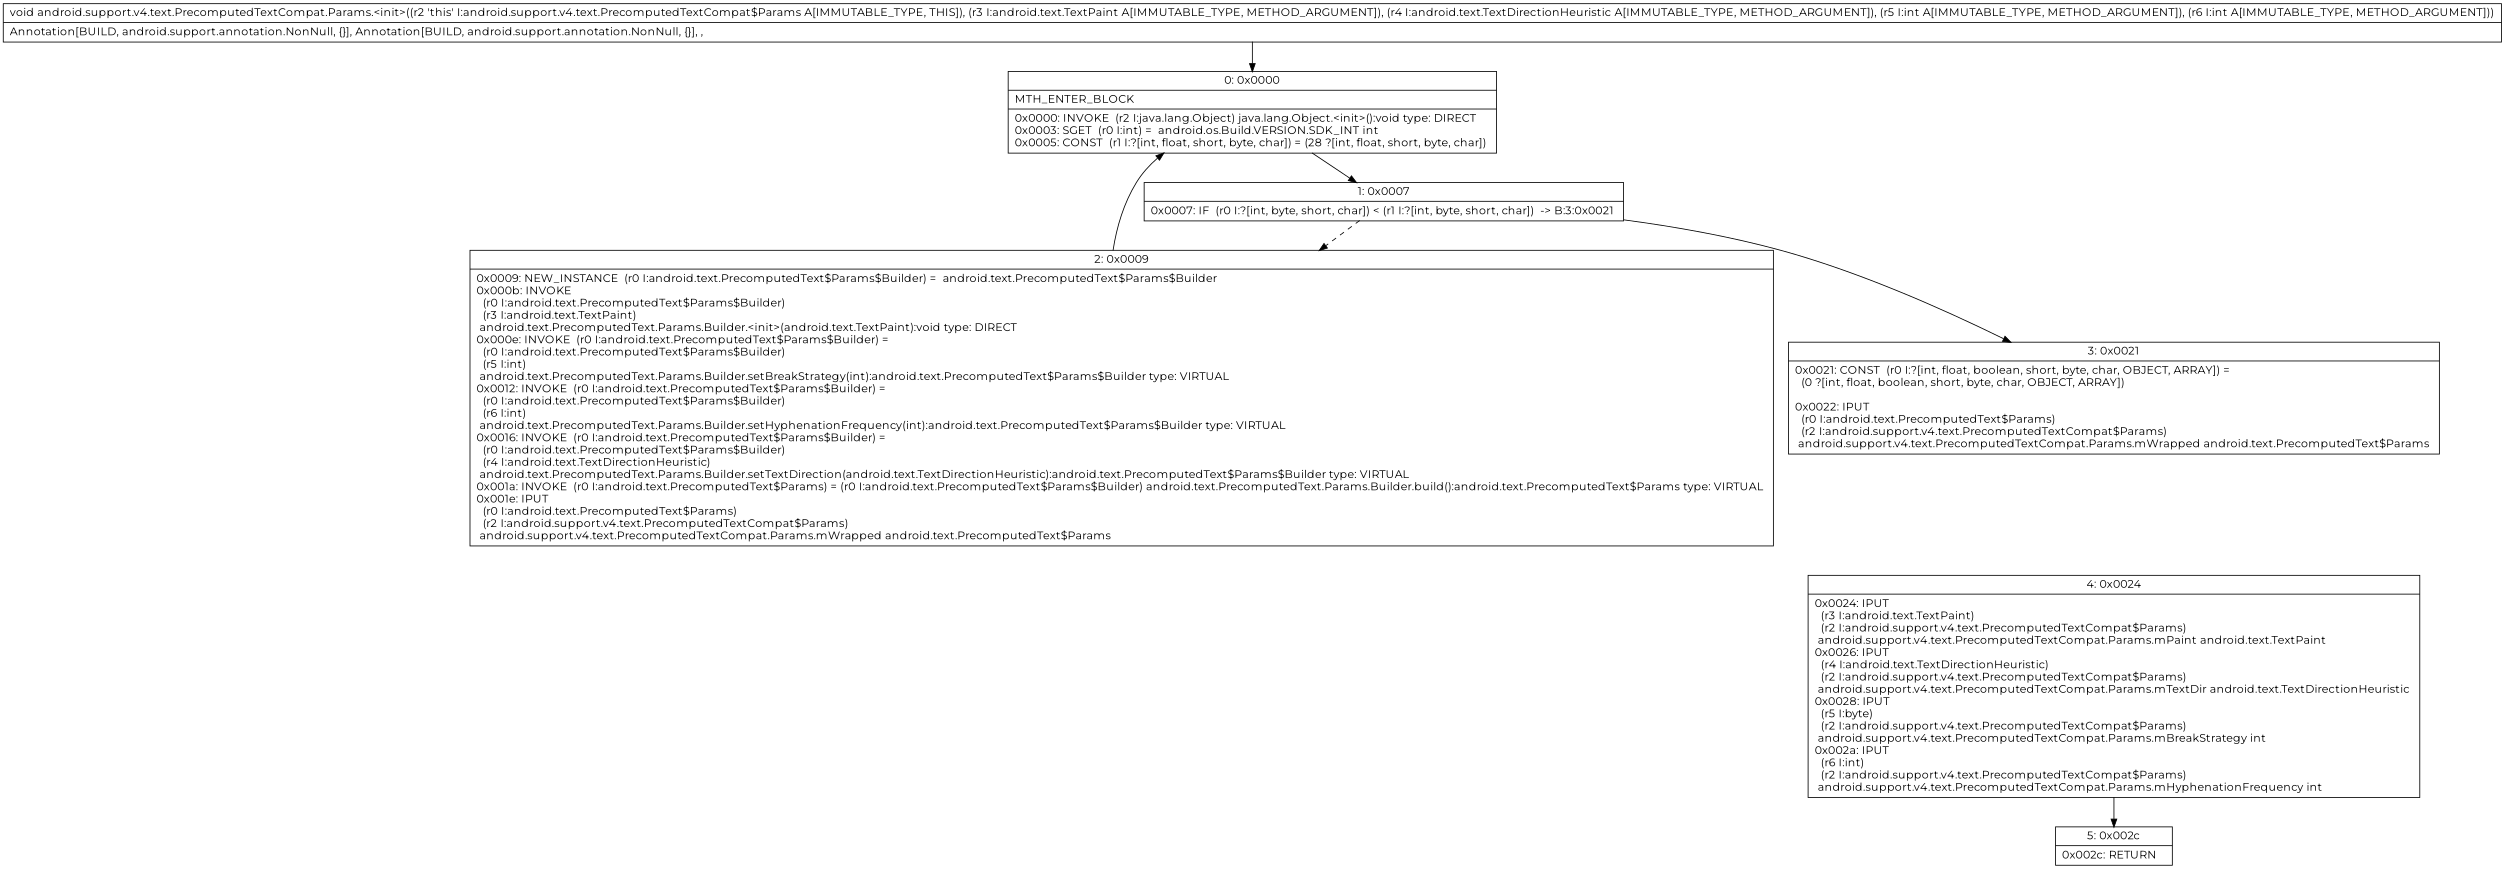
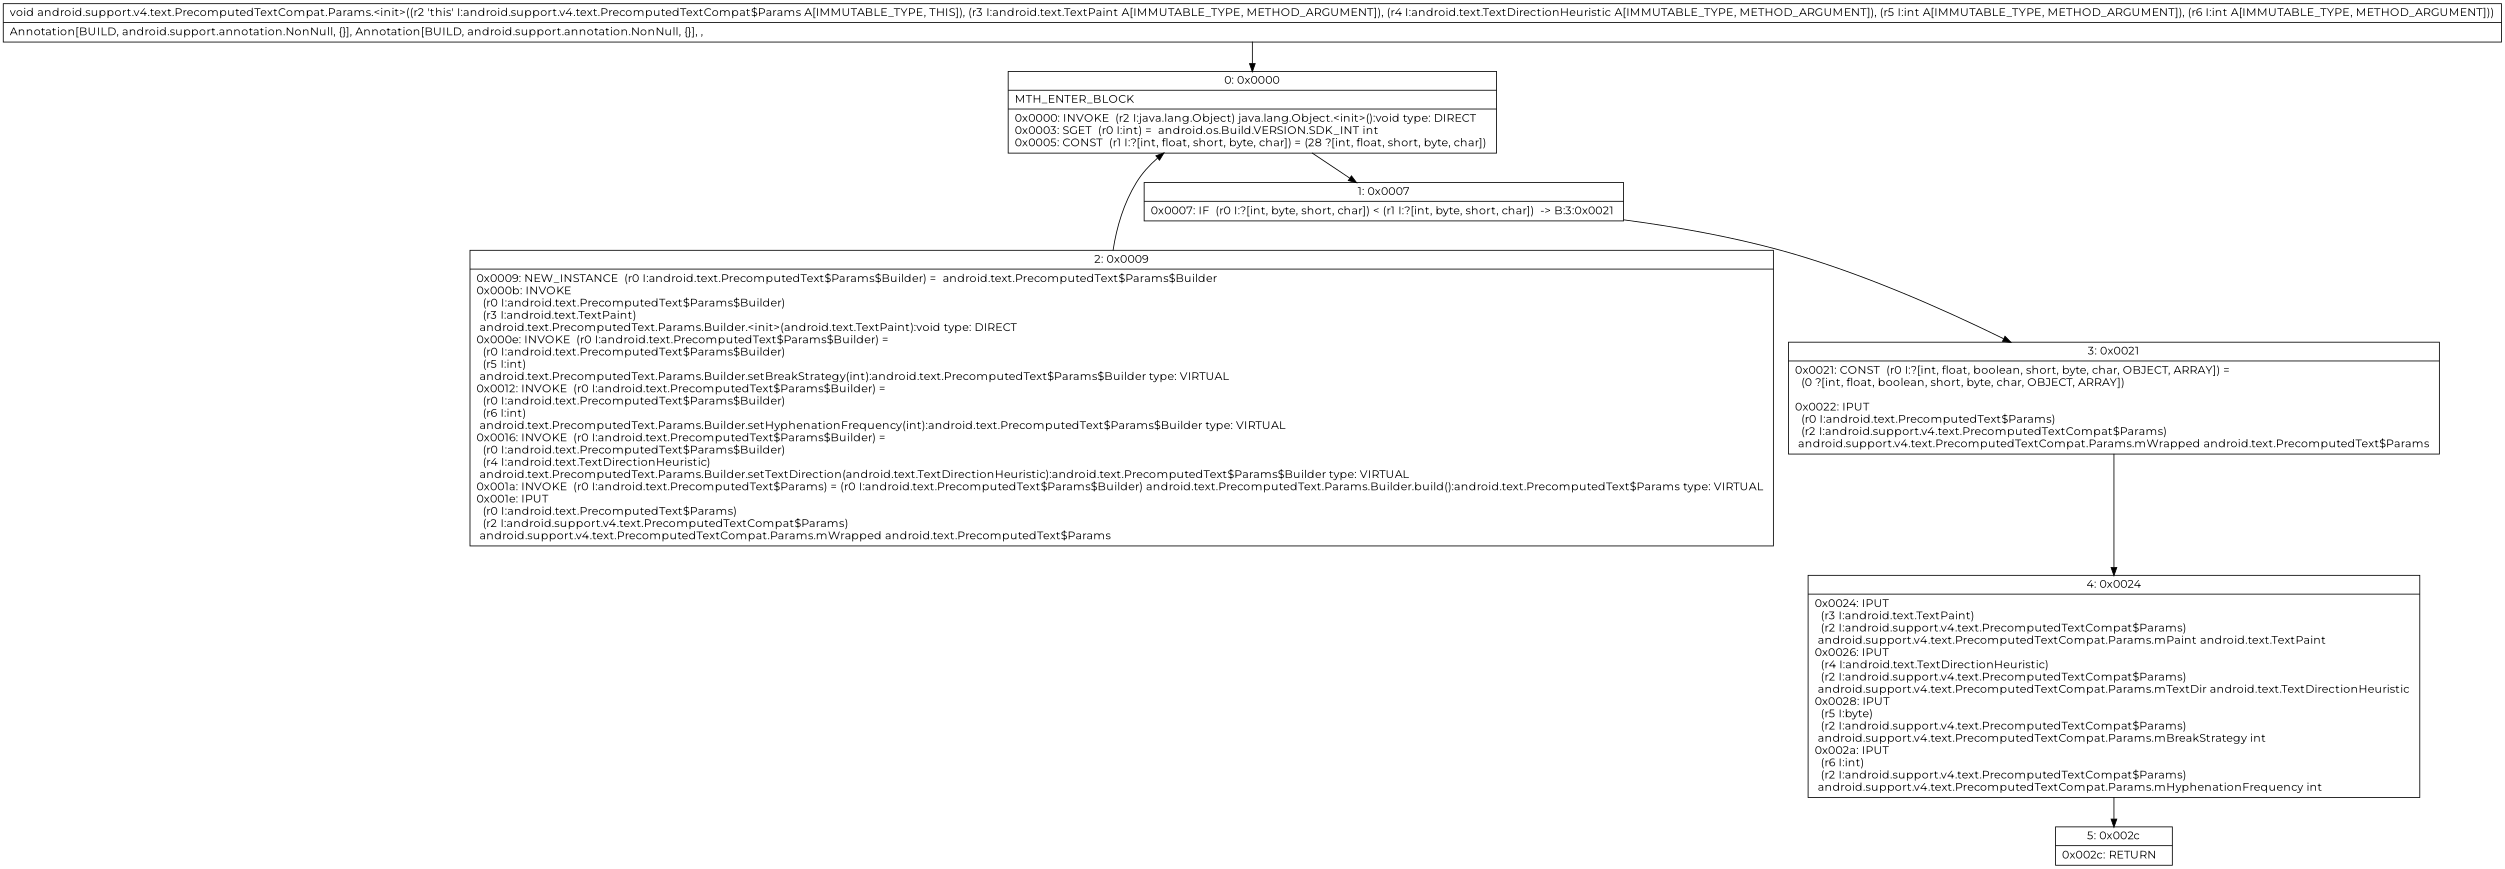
(1343, 233) -> none
none -> (2114, 511)
